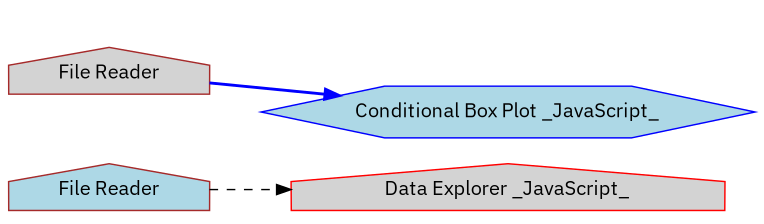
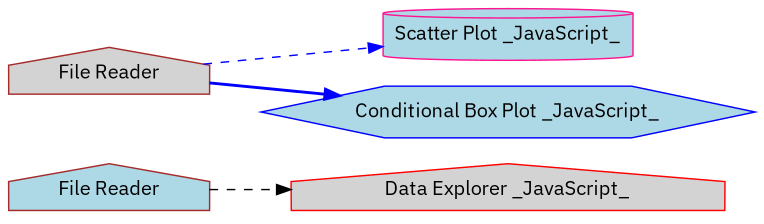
none -> (508, 34)
